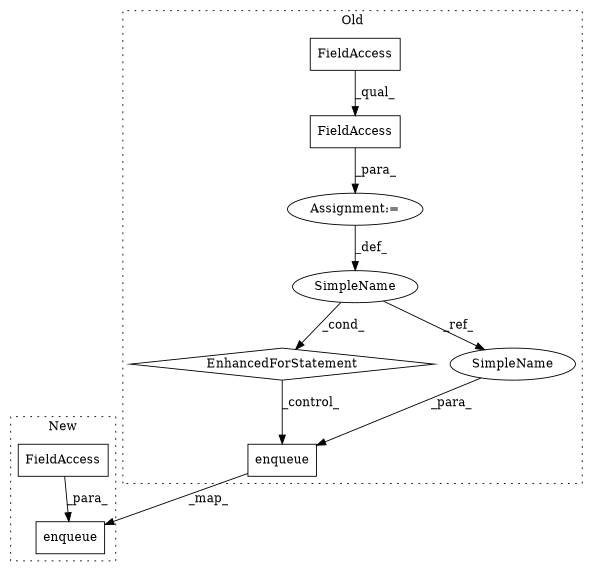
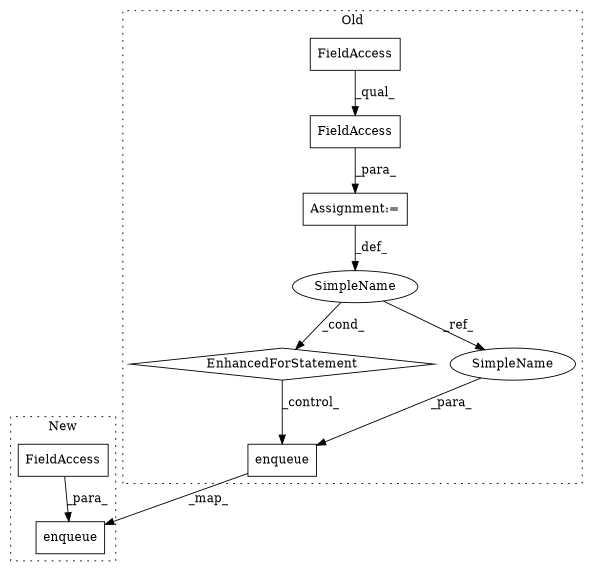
(355, 209) -> (355, 209)
